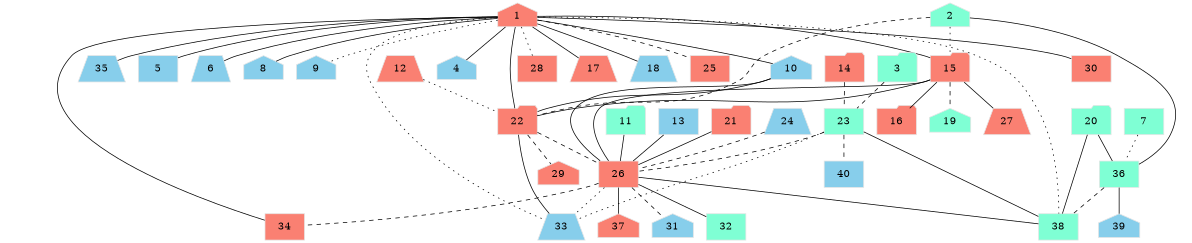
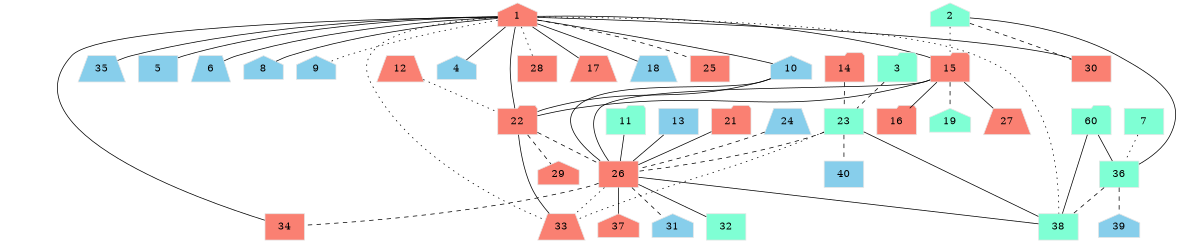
(739, 80) -> (1021, 41)
(1091, 122) -> (1091, 122)
(1119, 201) -> (1119, 201)
(561, 227) -> (561, 227)
